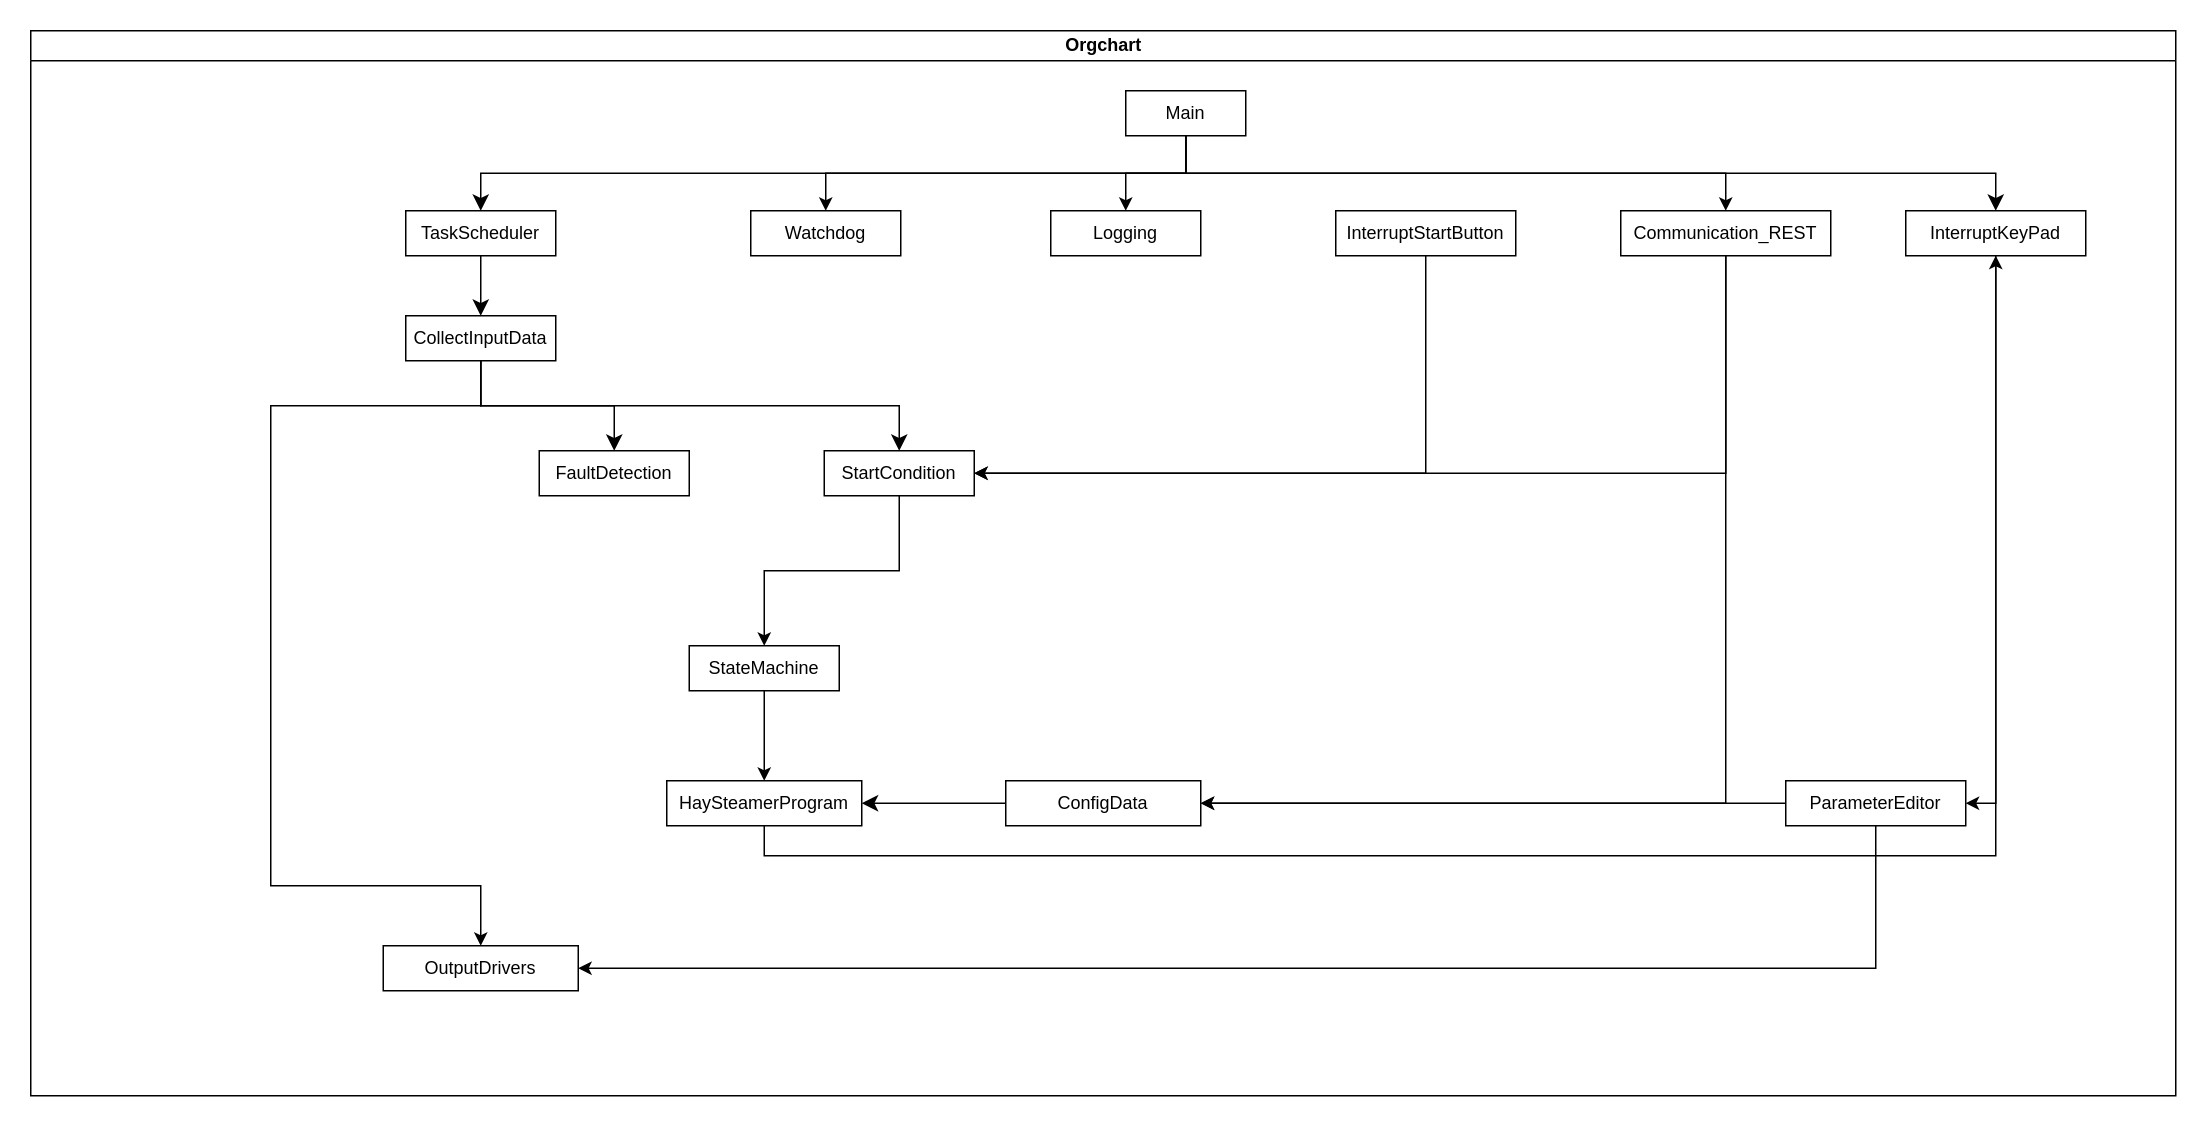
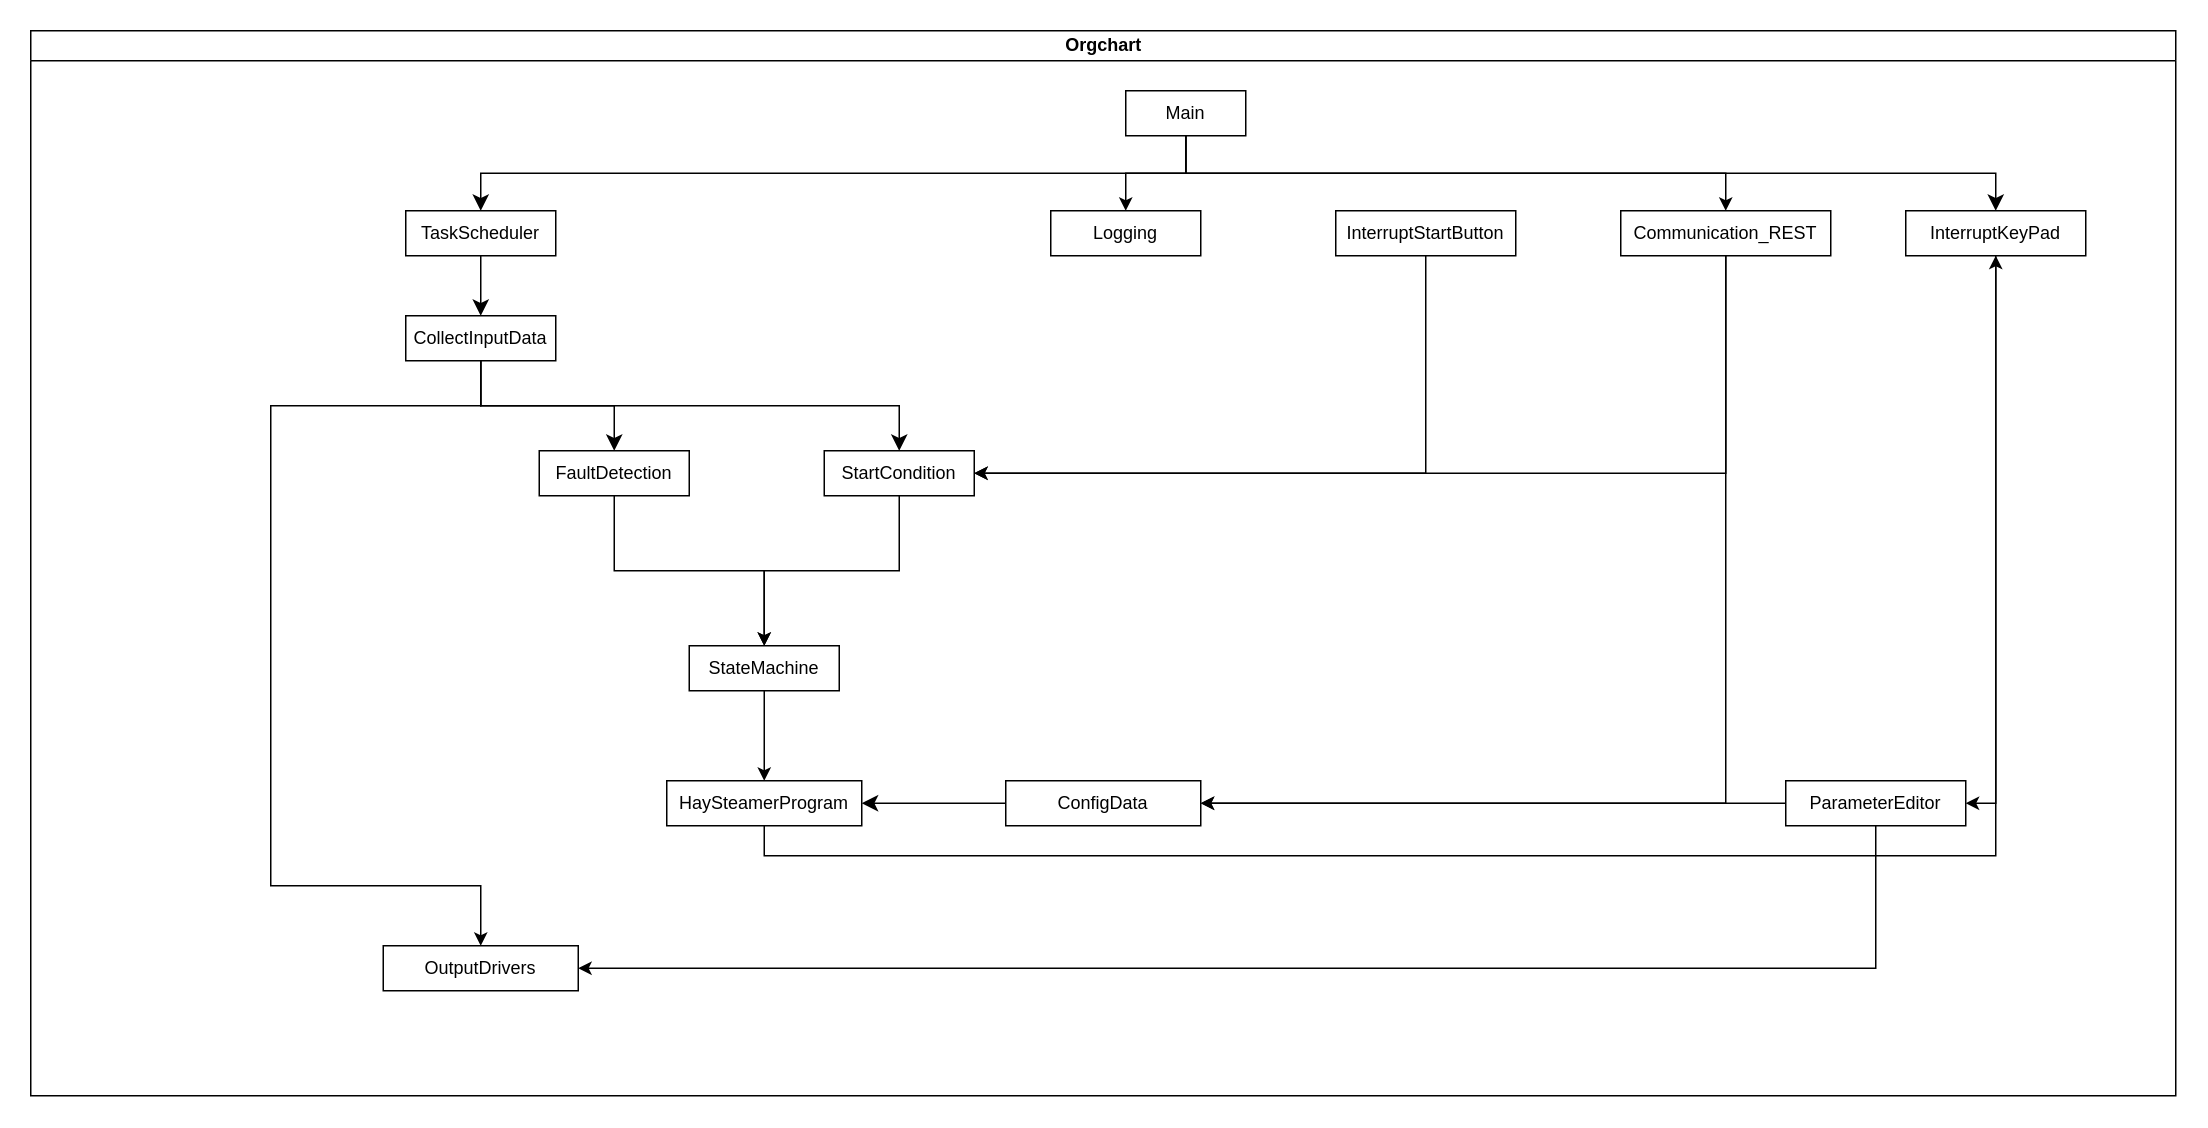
(826, 189) -> none
(826, 233) -> none
none -> (650, 571)
